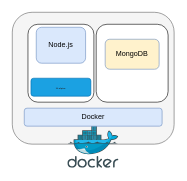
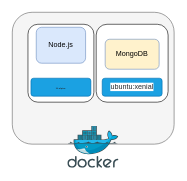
none -> (132, 87)
(93, 117) -> none
